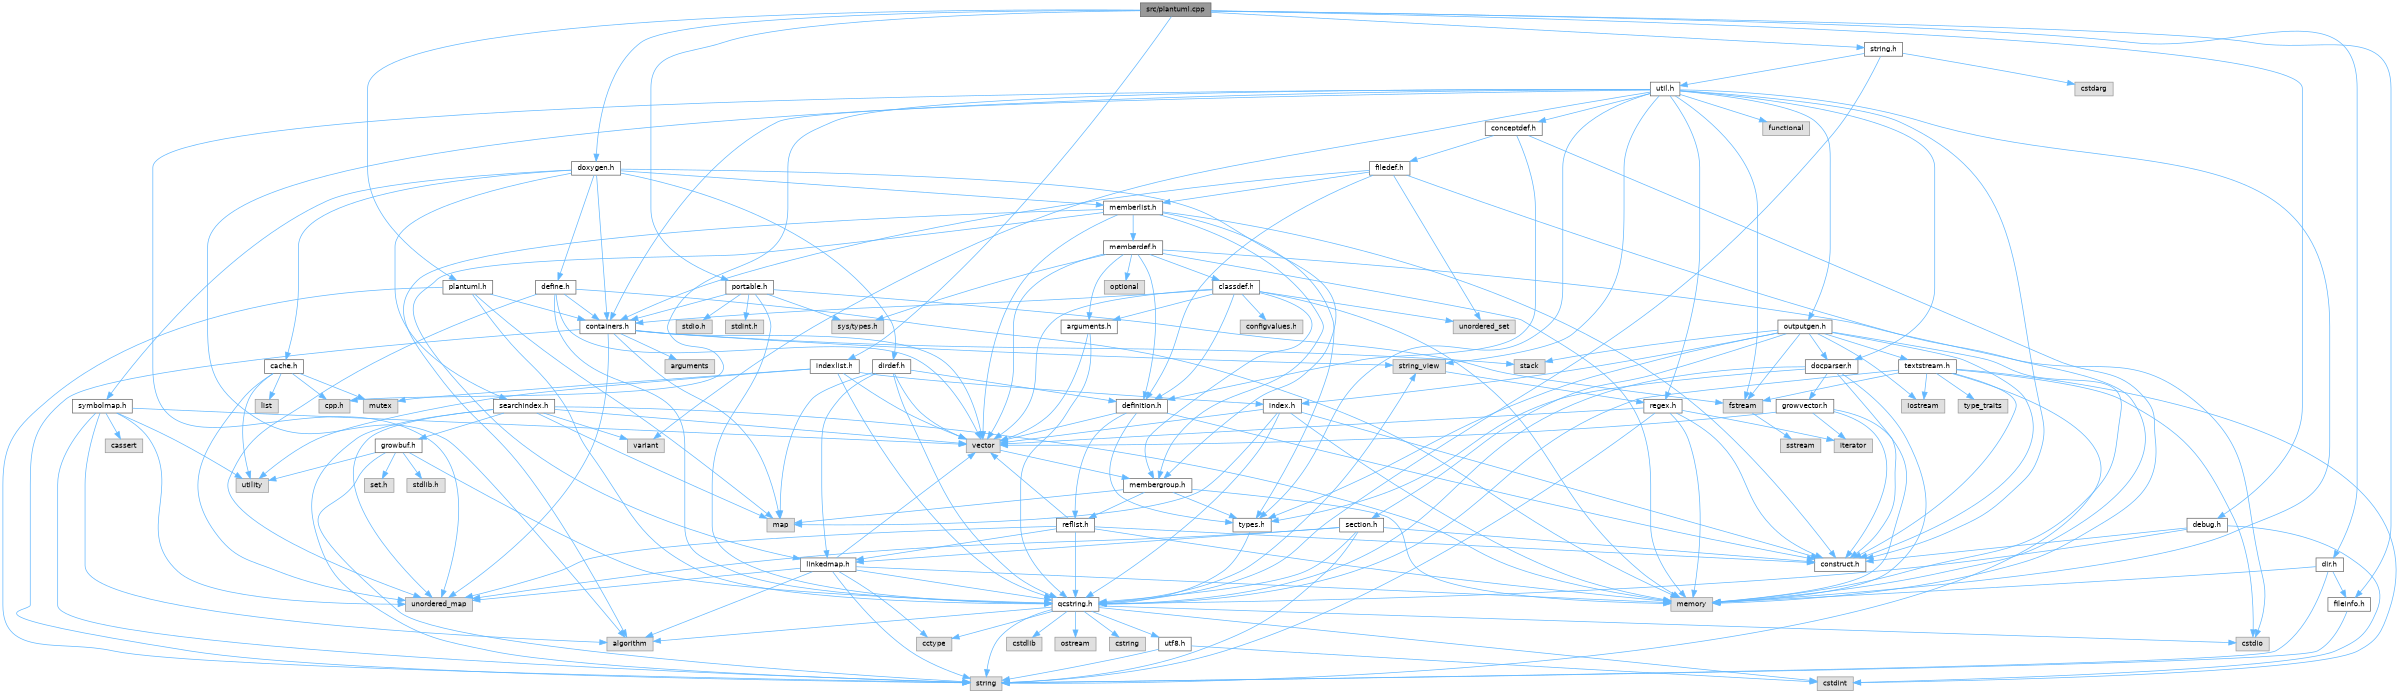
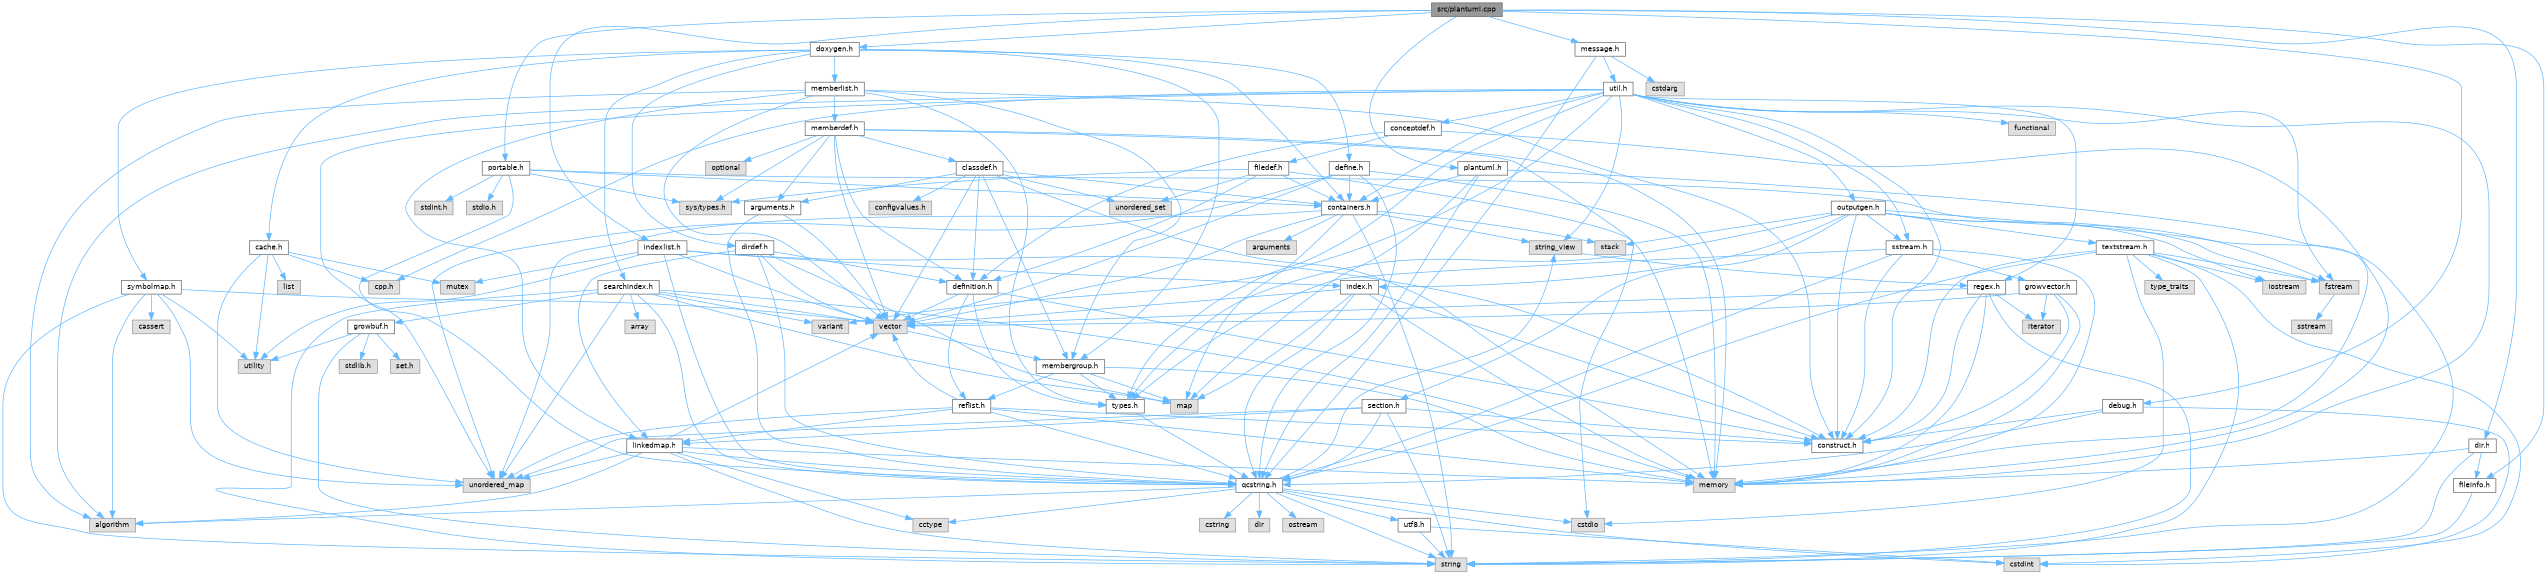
(1884, 49) -> (1600, 49)
(1270, 187) -> (930, 183)
none -> (1268, 265)
none -> (640, 327)
(1832, 367) -> (1909, 248)
(713, 583) -> (880, 476)
(1024, 644) -> (1259, 525)
